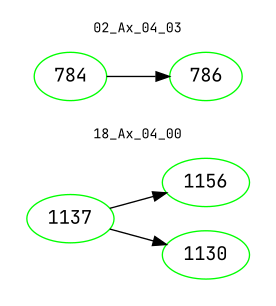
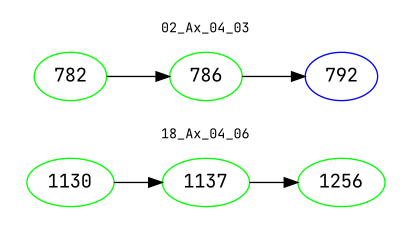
(70, 76) -> (70, 76)
none -> (341, 76)
(138, 135) -> (206, 135)
(206, 182) -> (341, 182)
(132, 235) -> (131, 182)
